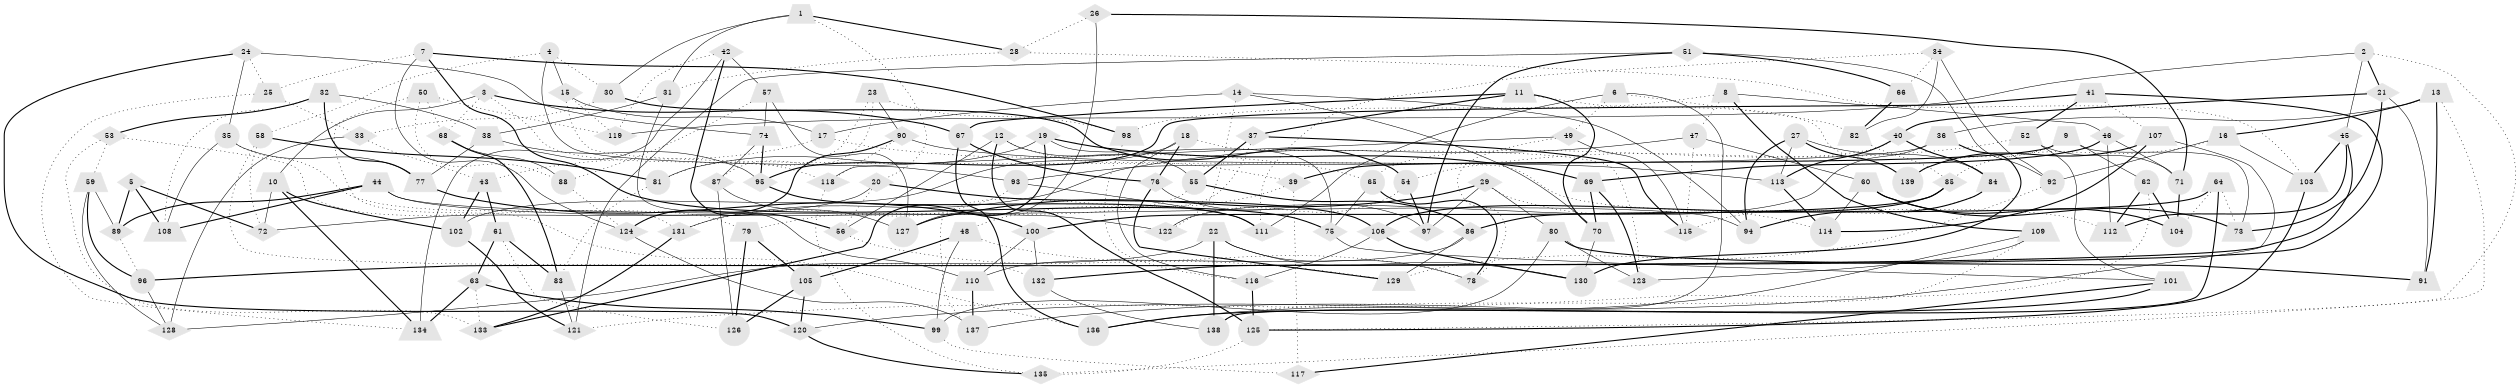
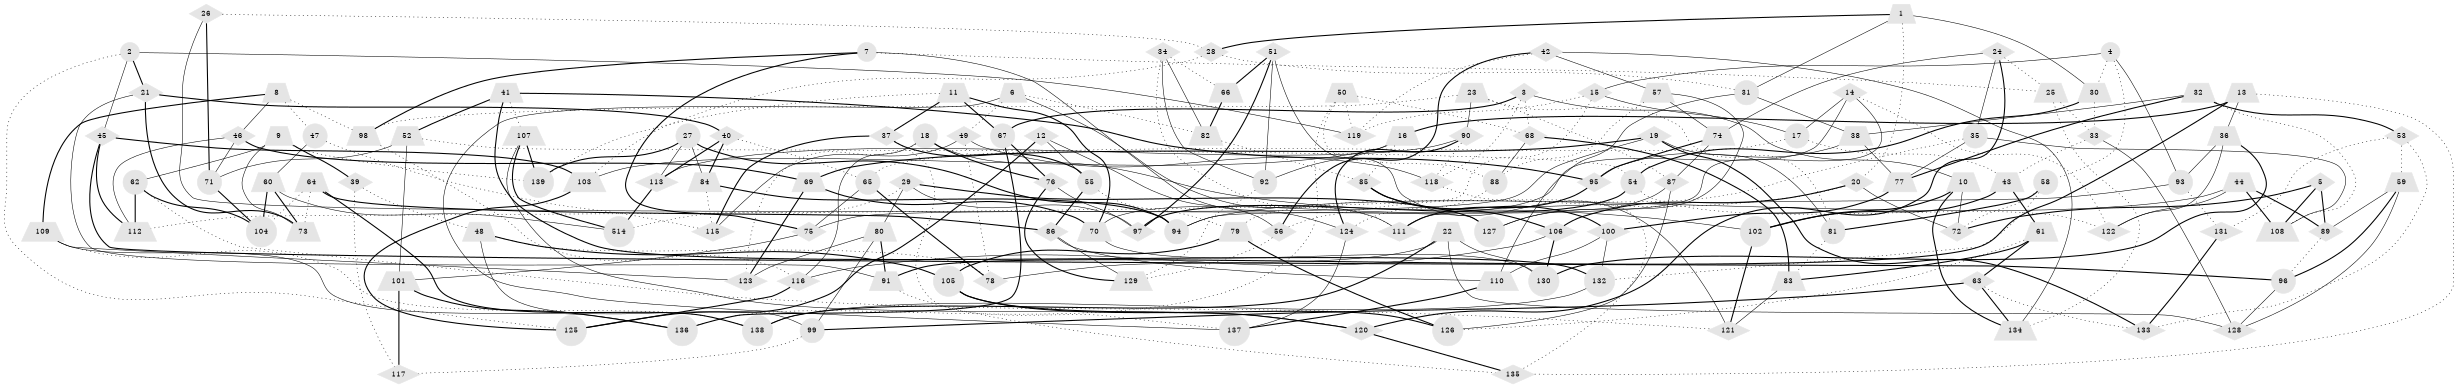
(1143, 163) -> none
(1085, 181) -> none
(1826, 232) -> (619, 232)
(1172, 364) -> (1195, 346)
